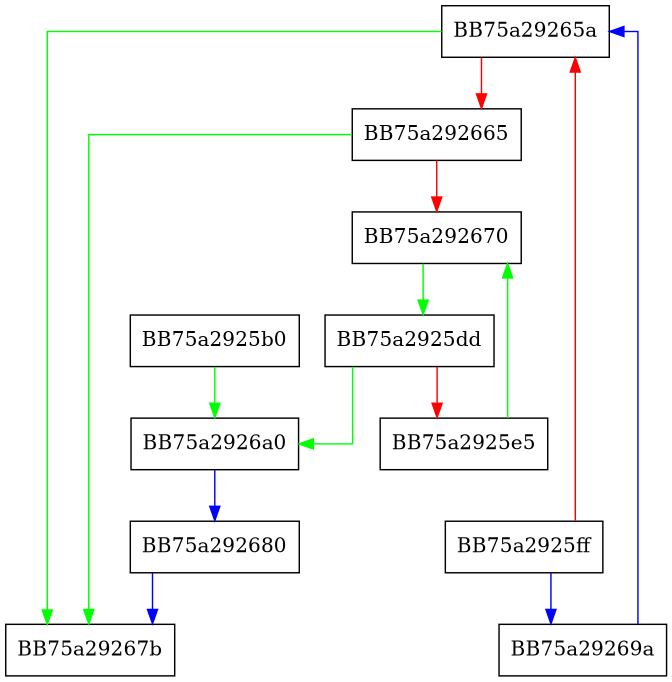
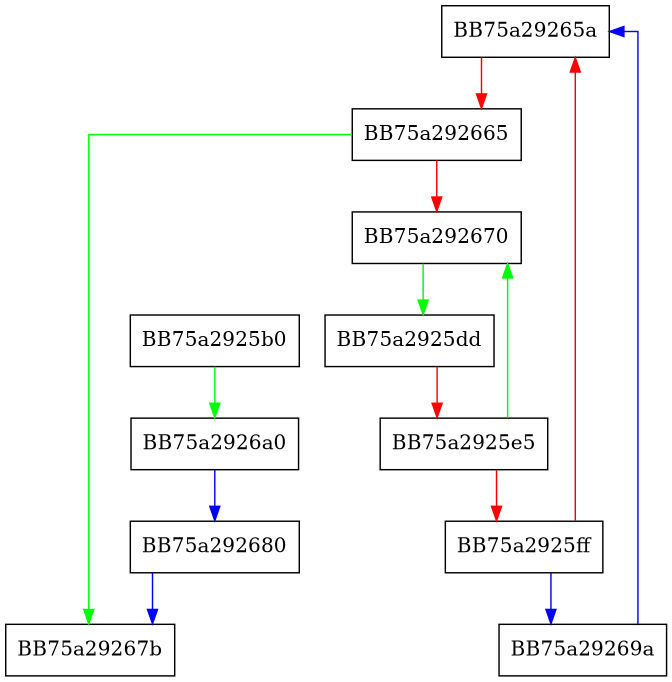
(47, 124) -> none
(353, 425) -> none
none -> (497, 488)
